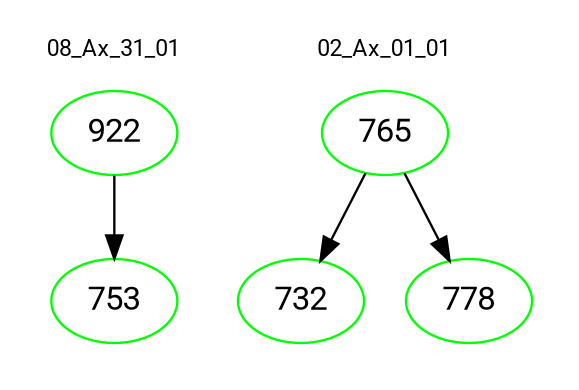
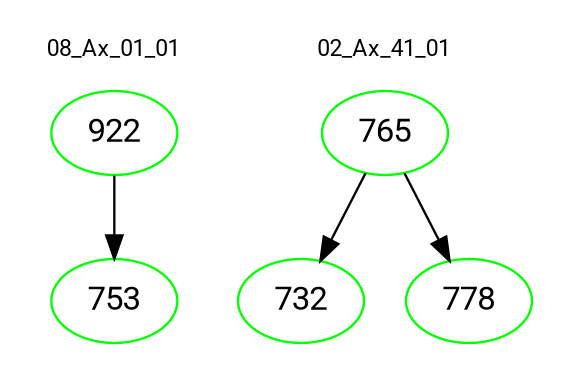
(114, 50) -> (114, 50)
(385, 50) -> (385, 50)
